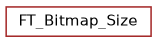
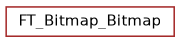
(79, 22) -> (90, 22)
